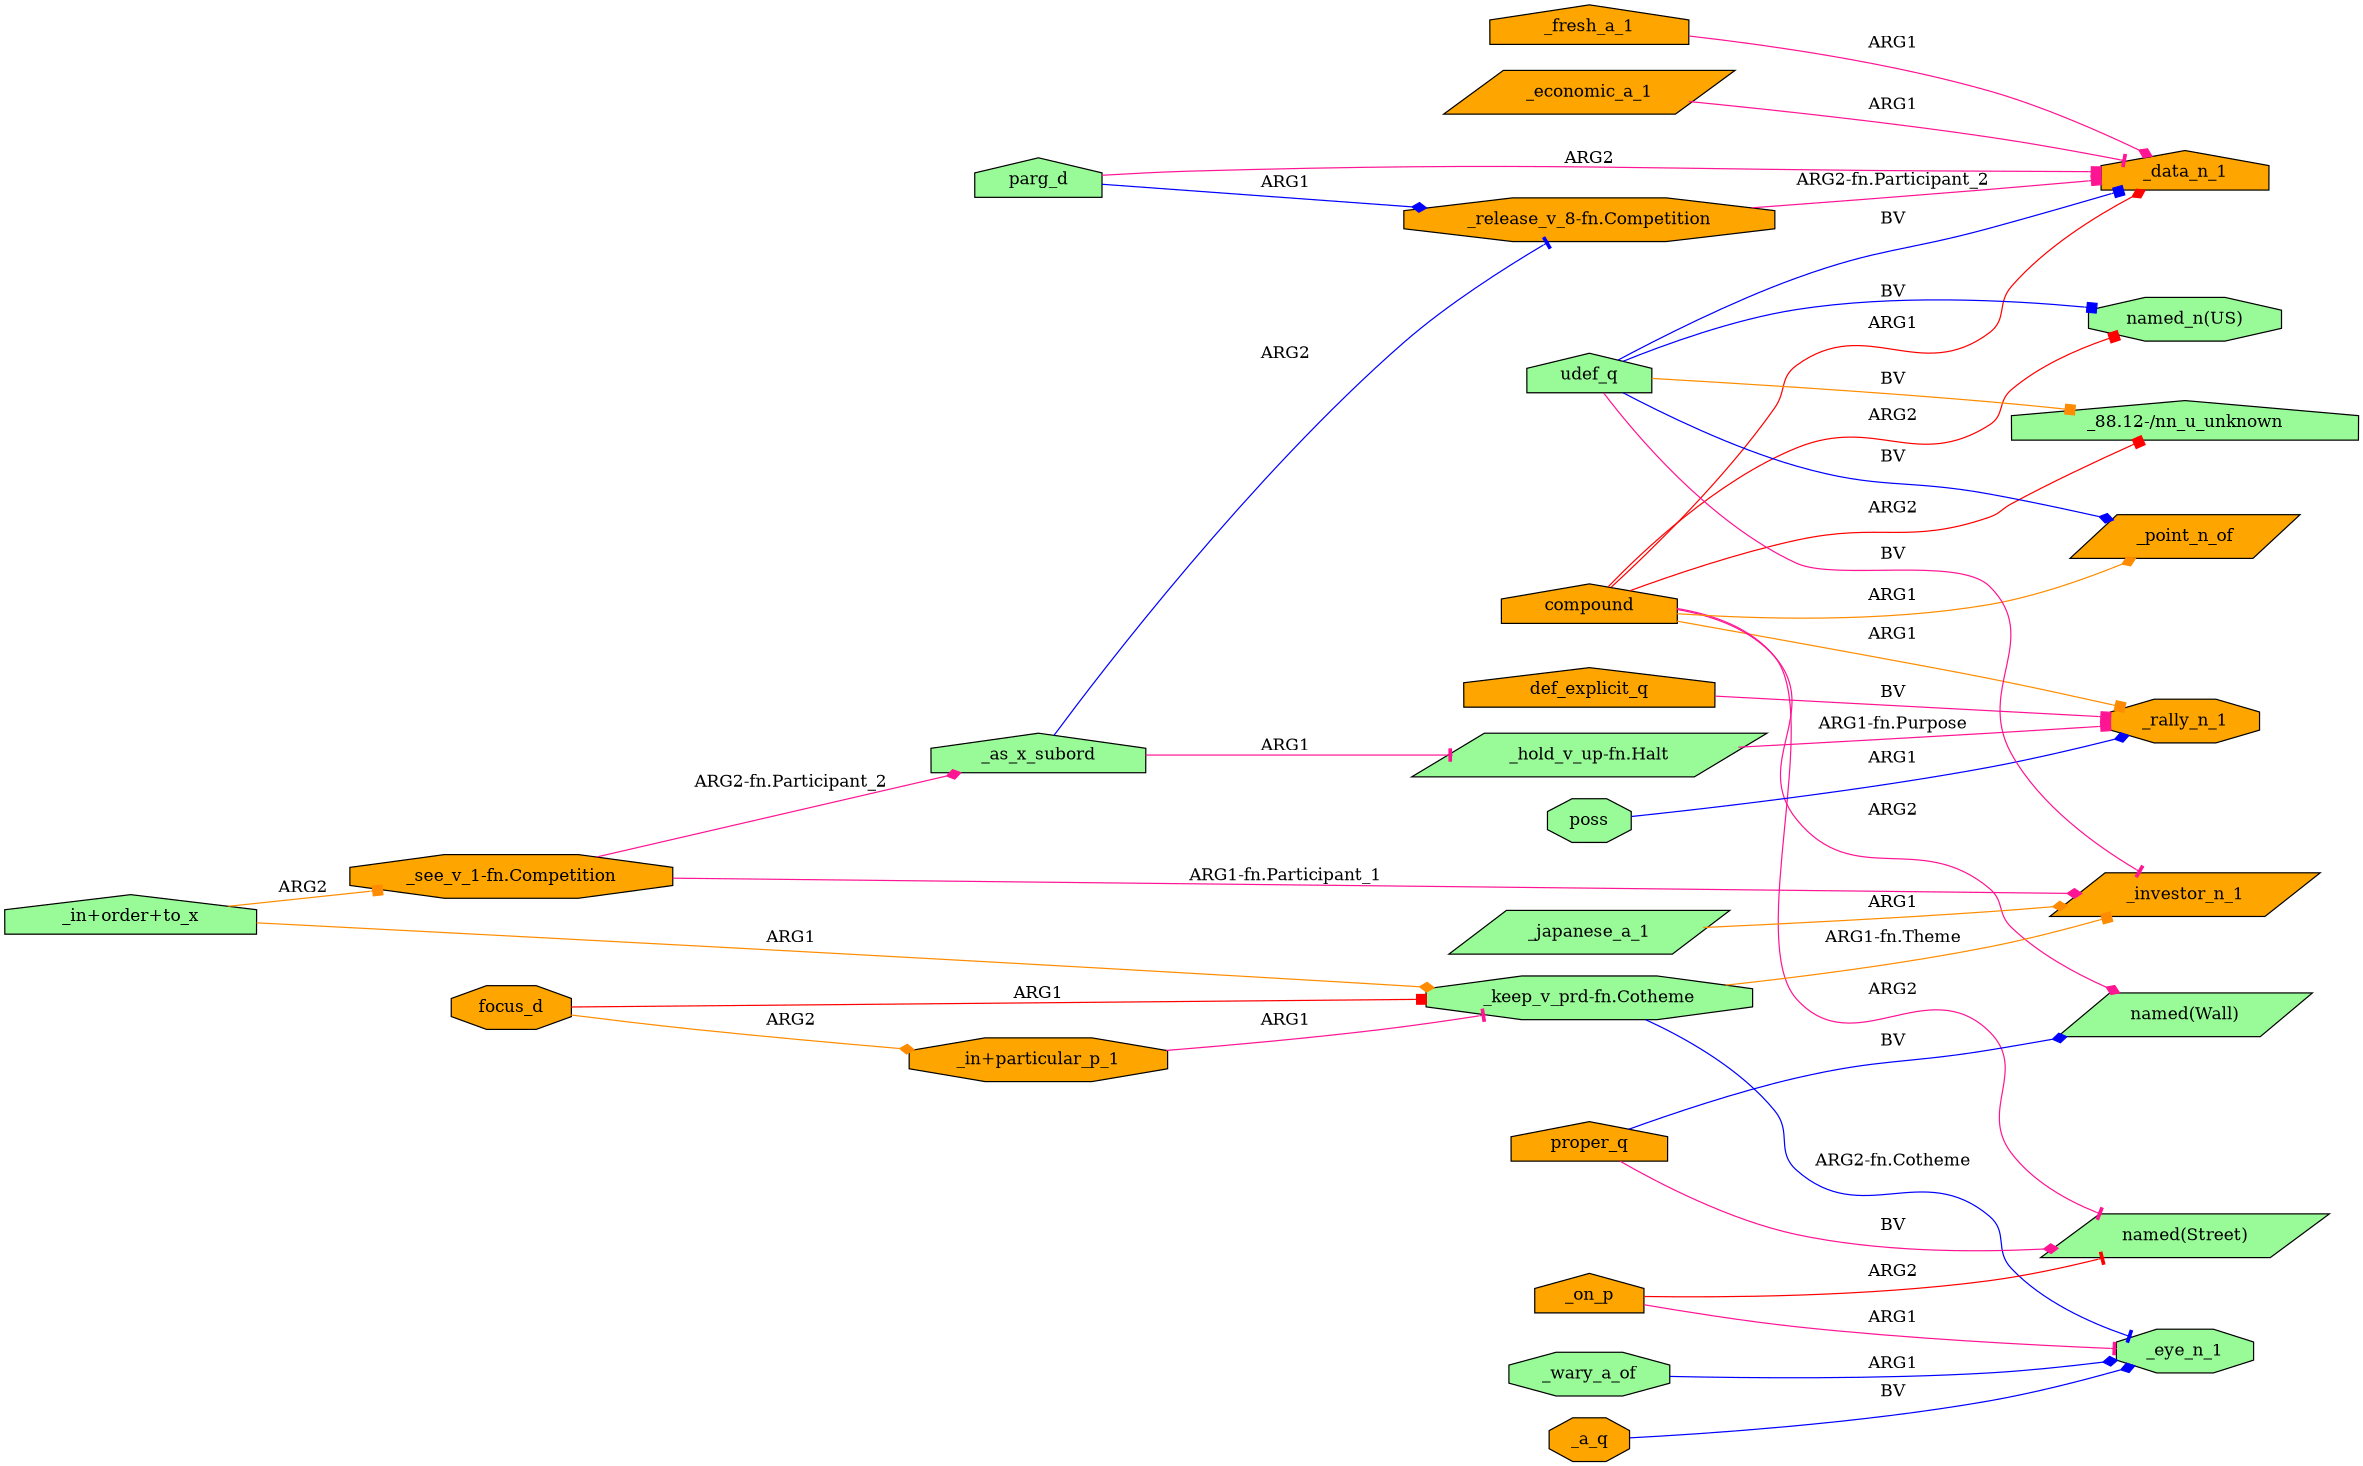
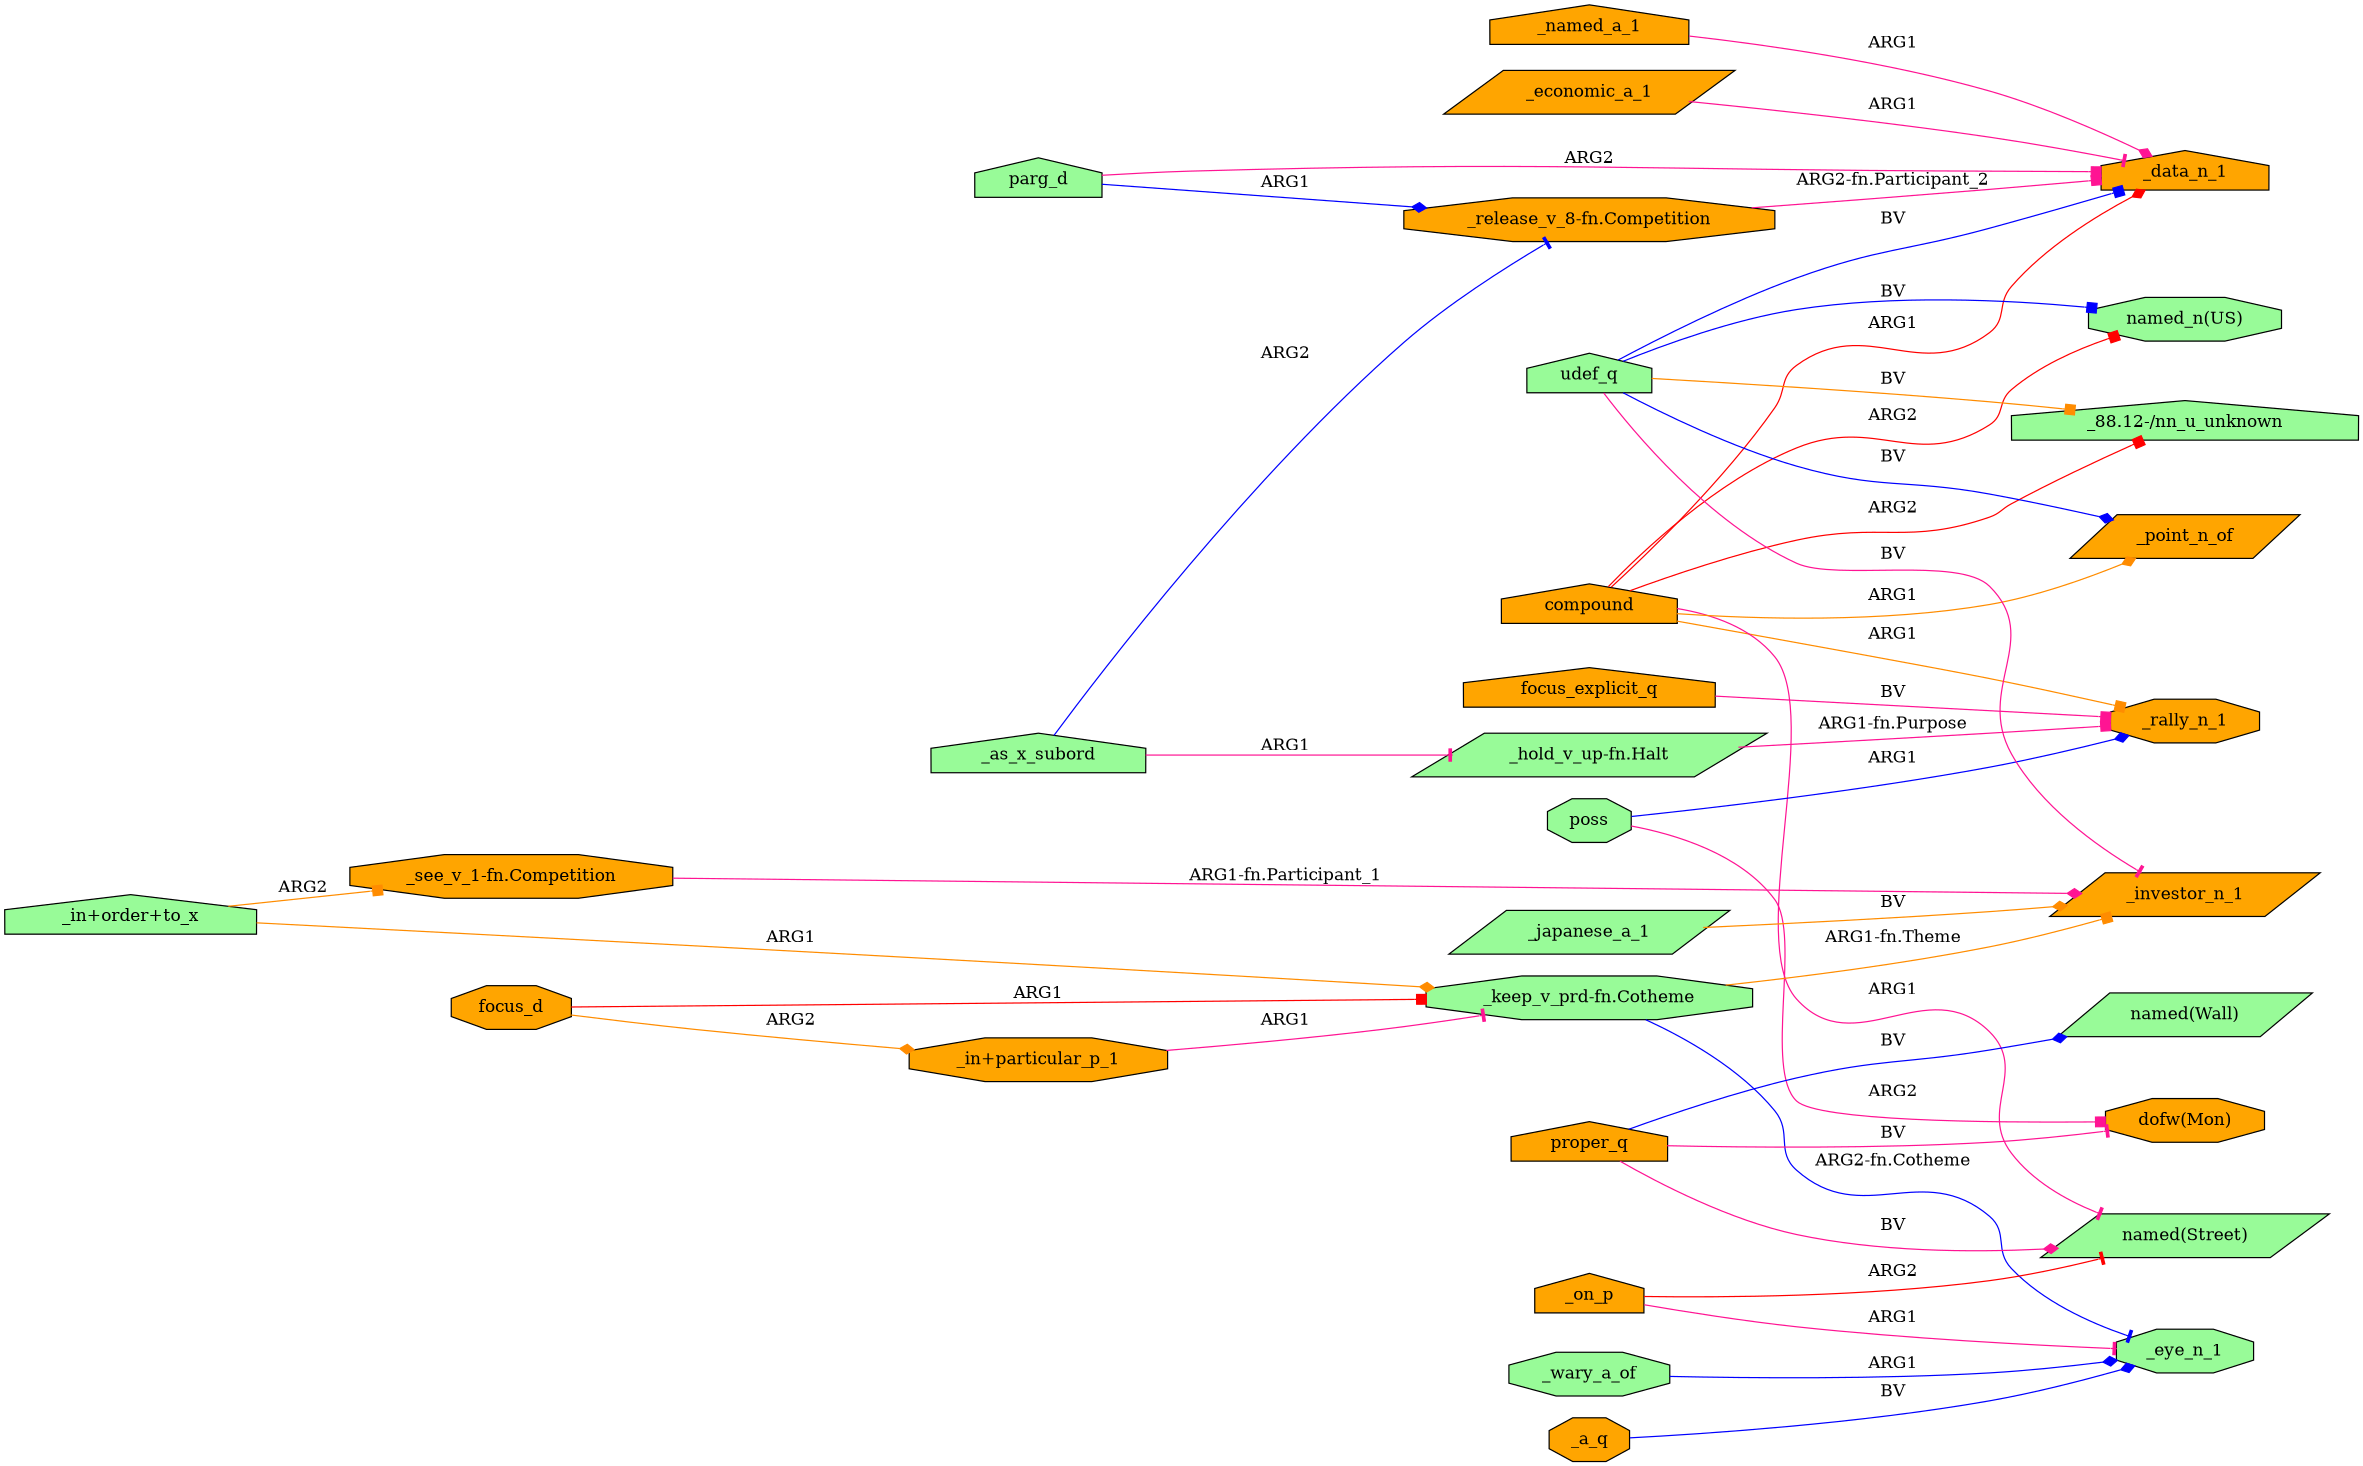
(1589, 27) -> (1589, 27)
(1589, 689) -> (1589, 689)
(771, 817) -> none
(1830, 846) -> none
(1893, 903) -> (1893, 903)
(1893, 990) -> (1893, 990)
none -> (2185, 1120)
